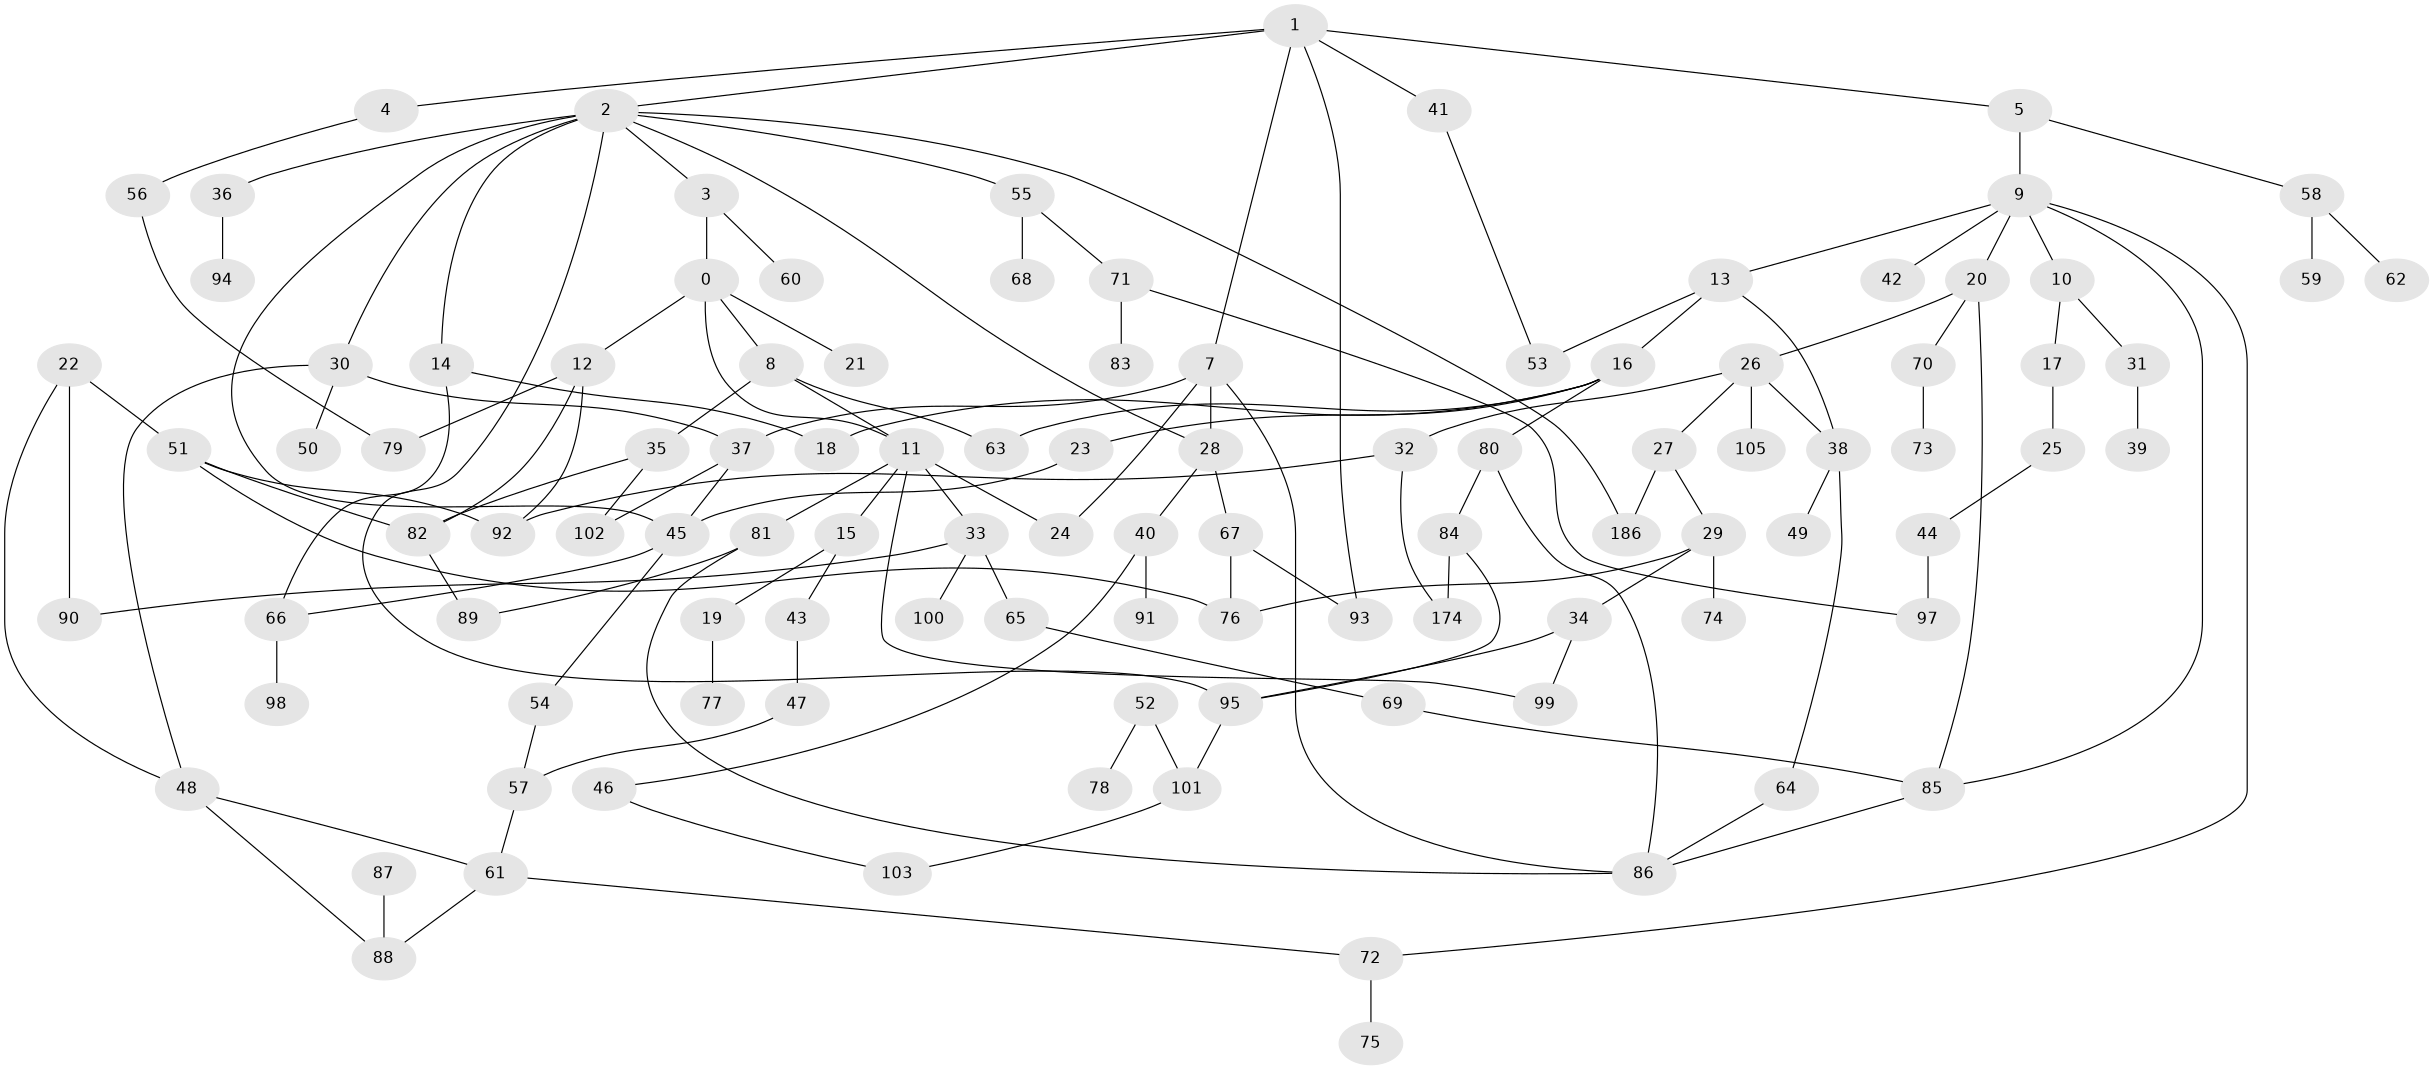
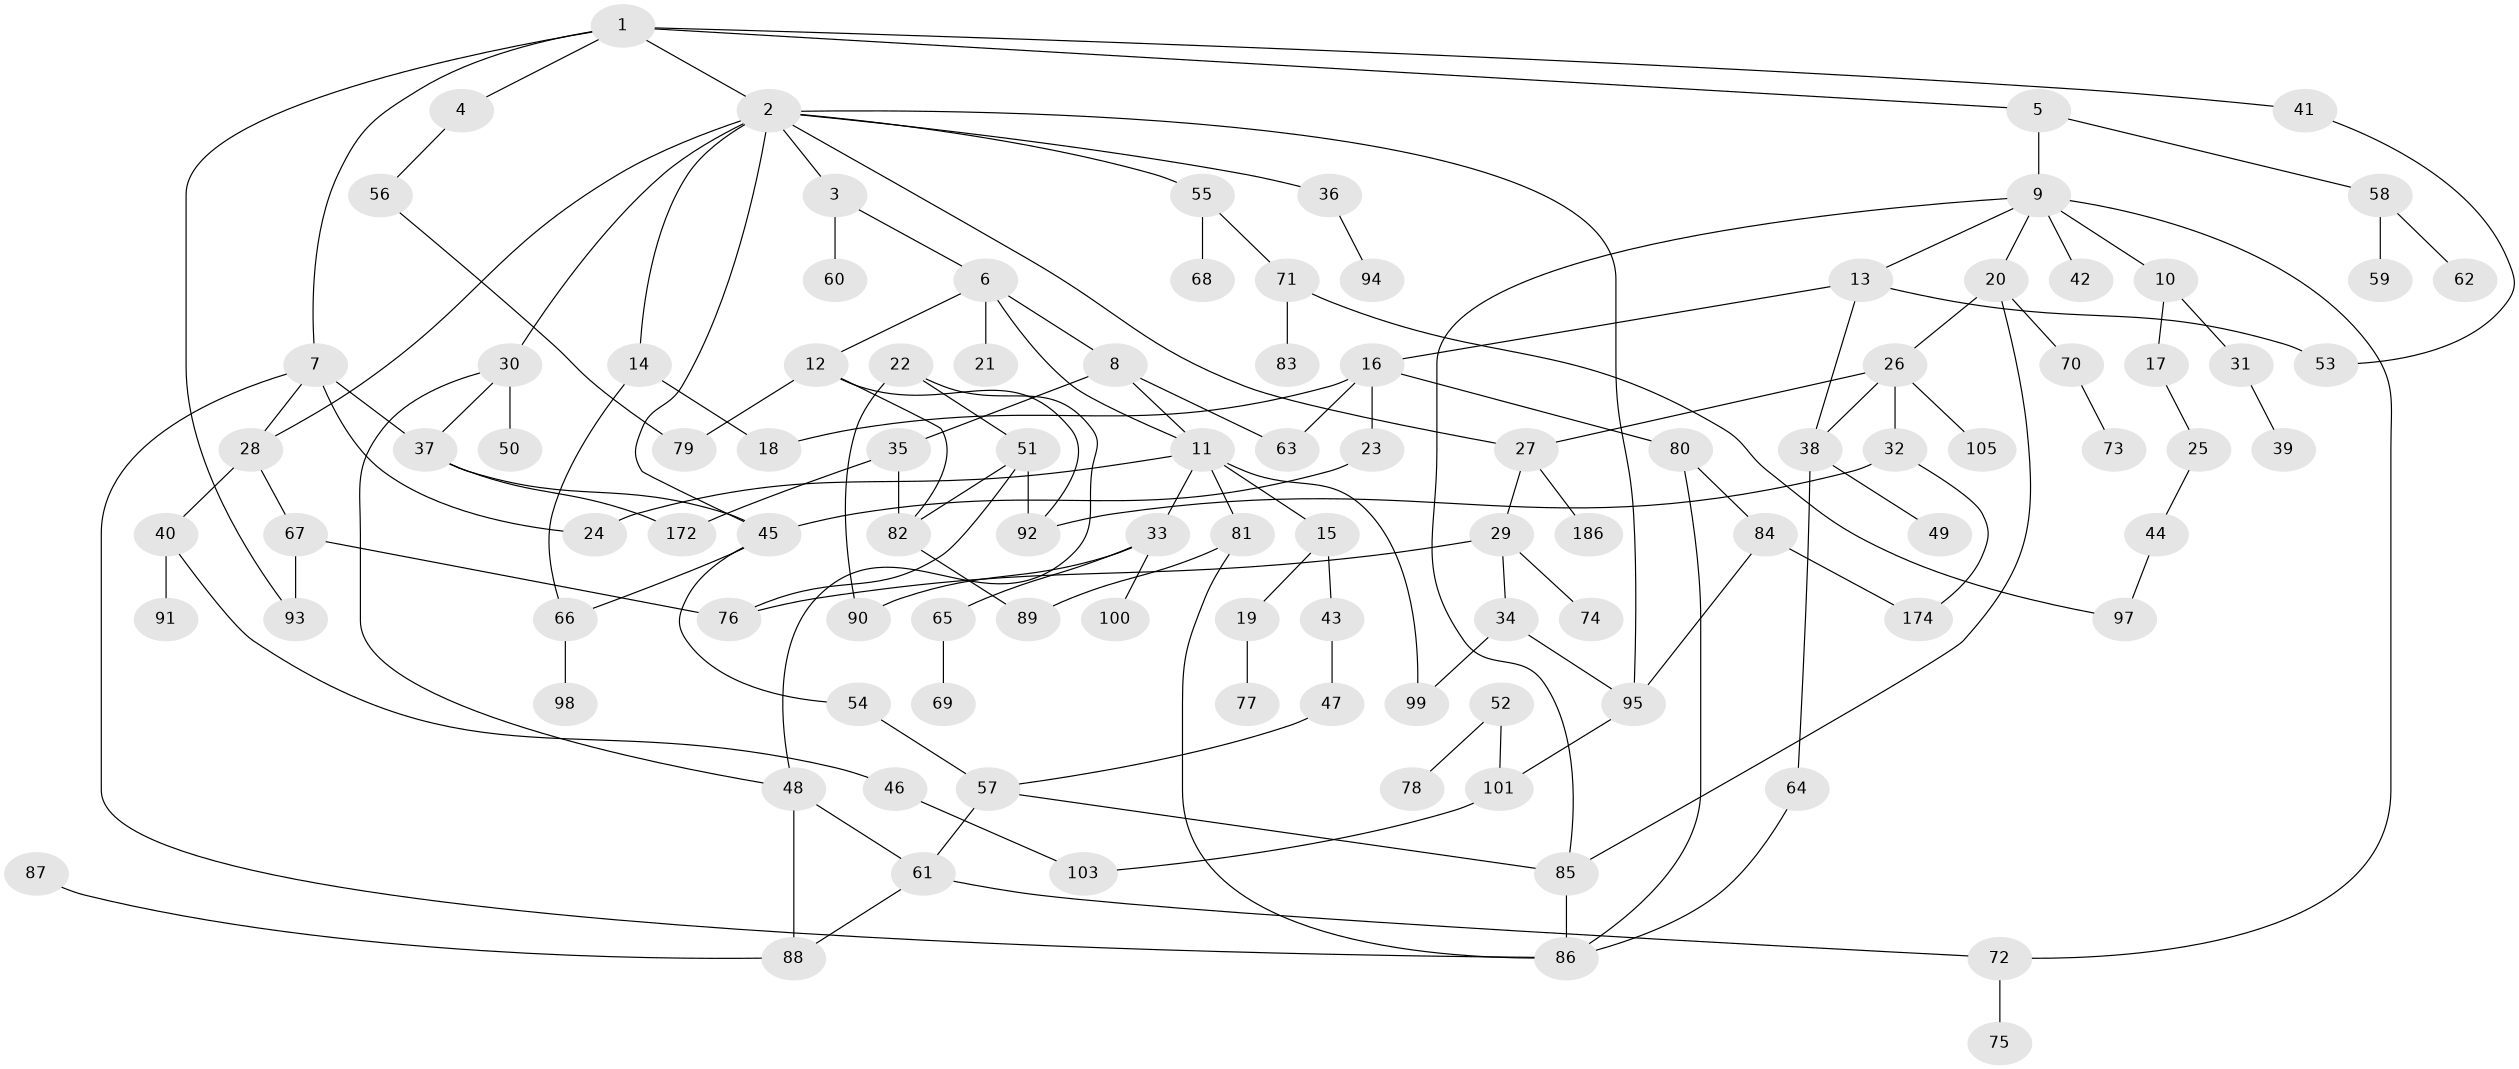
(1170, 220) -> (1128, 324)
(707, 280) -> (986, 280)
(590, 535) -> (682, 535)
(1675, 747) -> (1277, 832)
